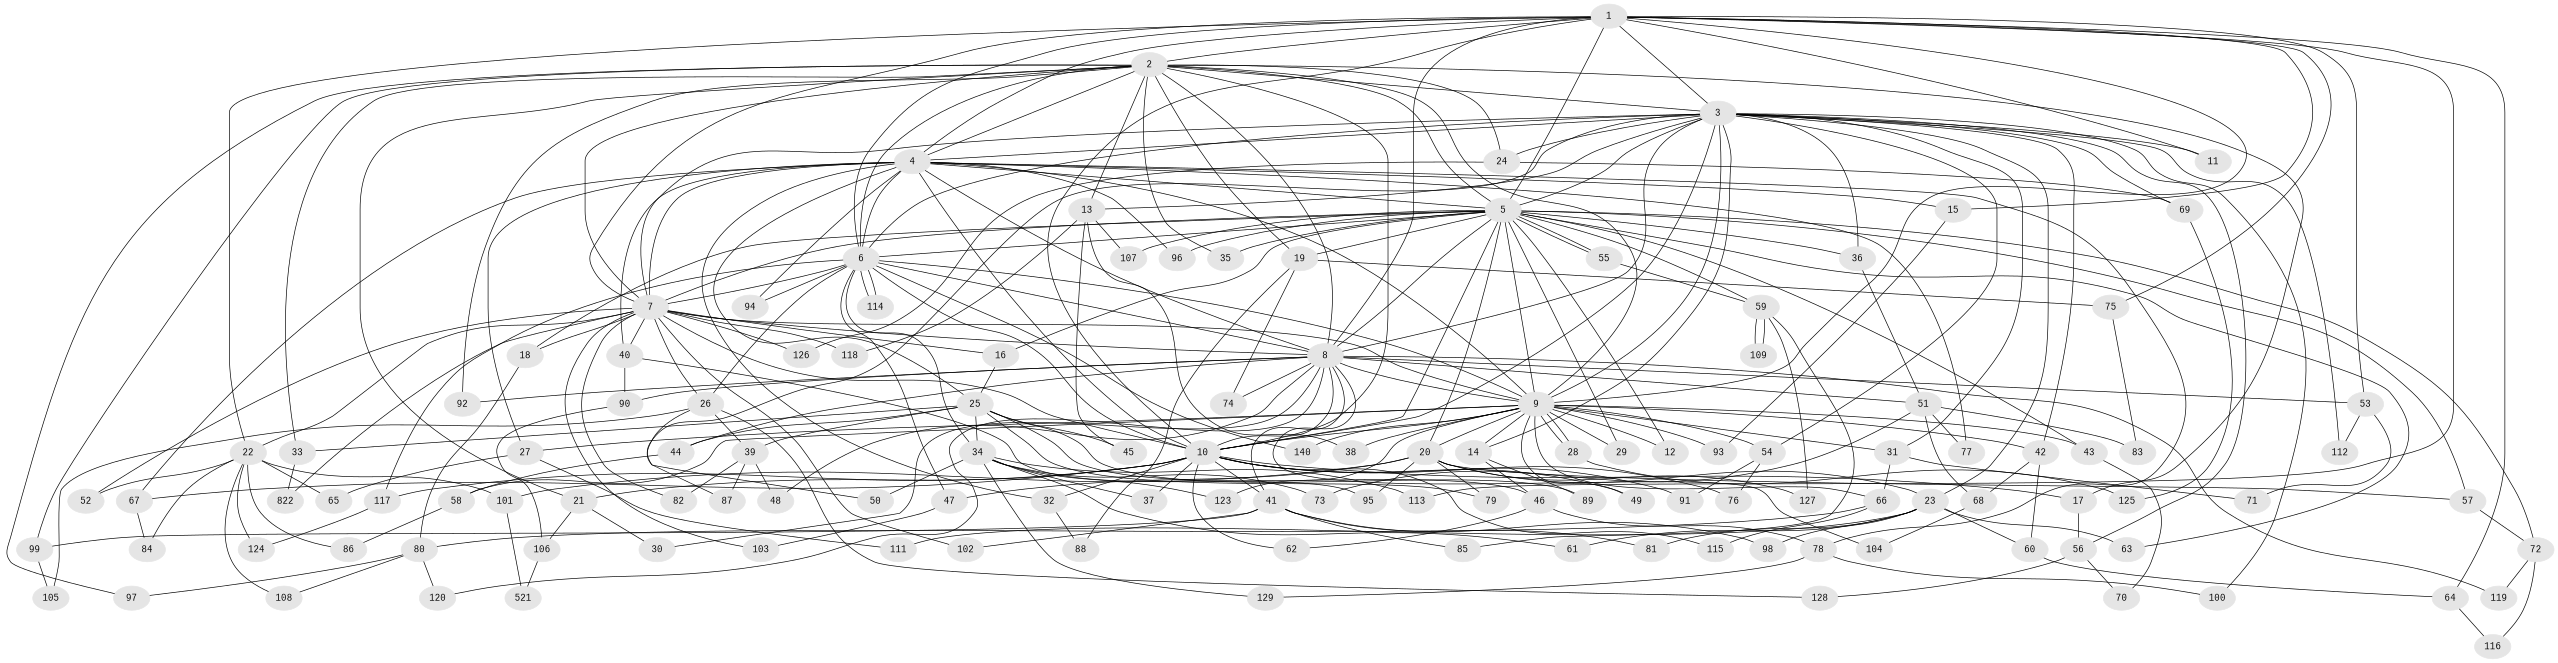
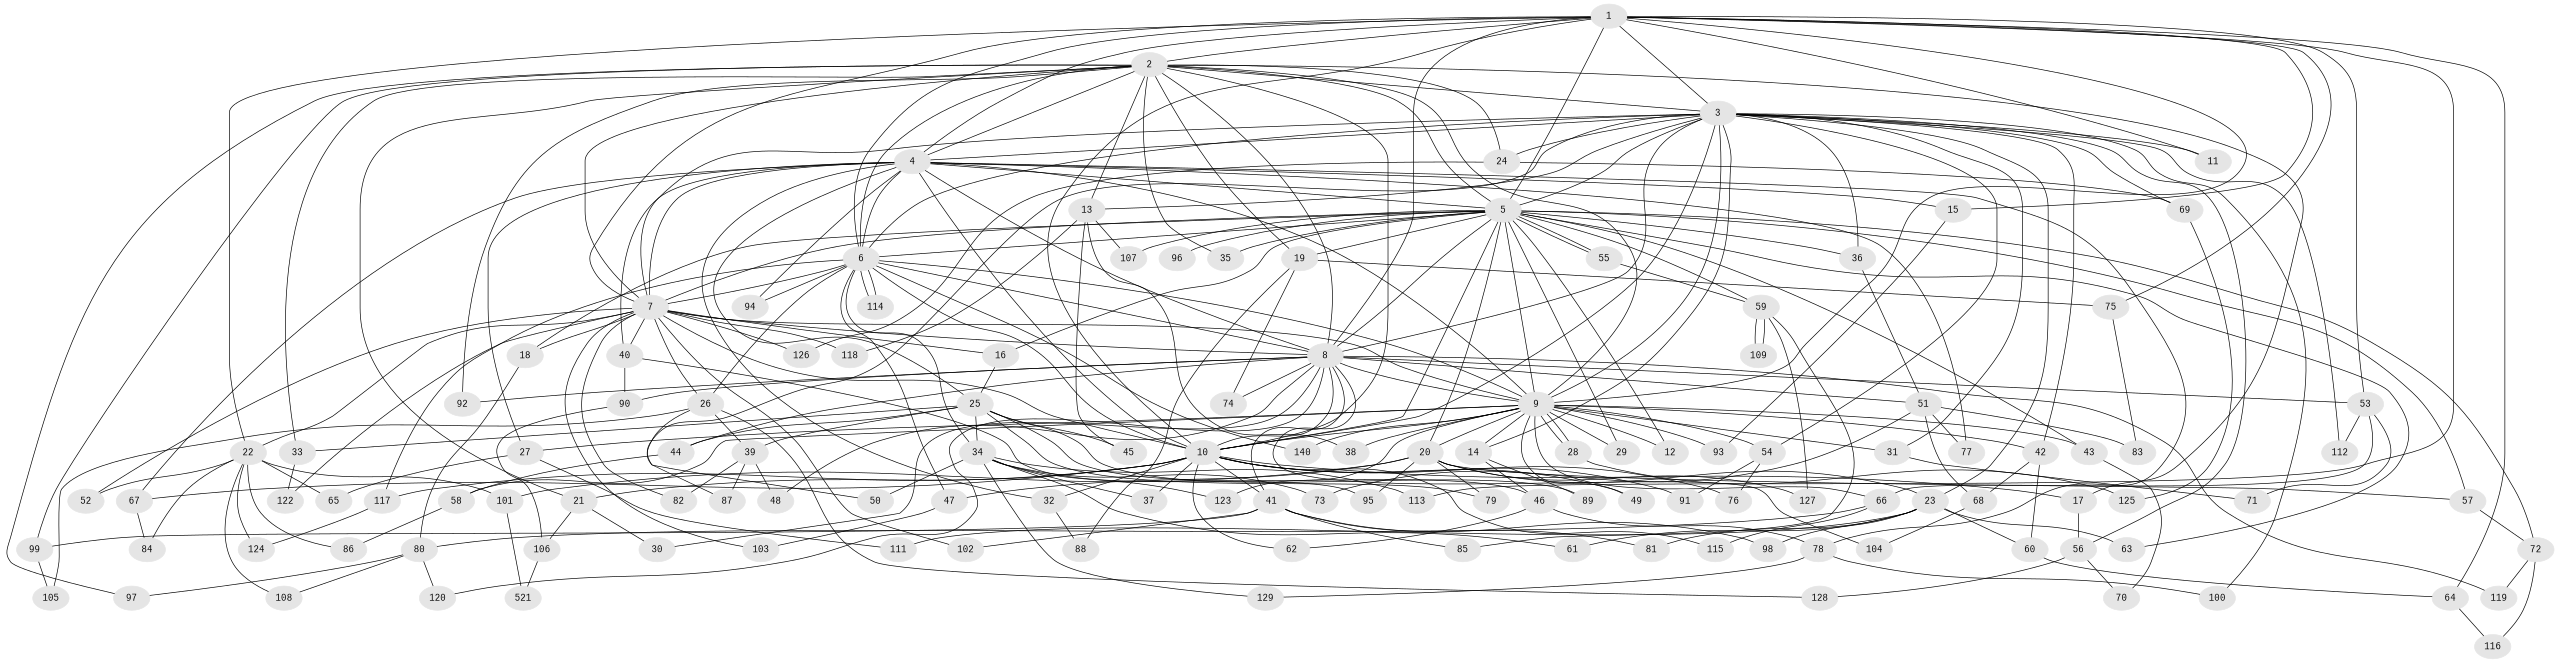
(1066, 181) -> none
(1887, 477) -> (2248, 484)
(285, 501) -> (285, 501)
